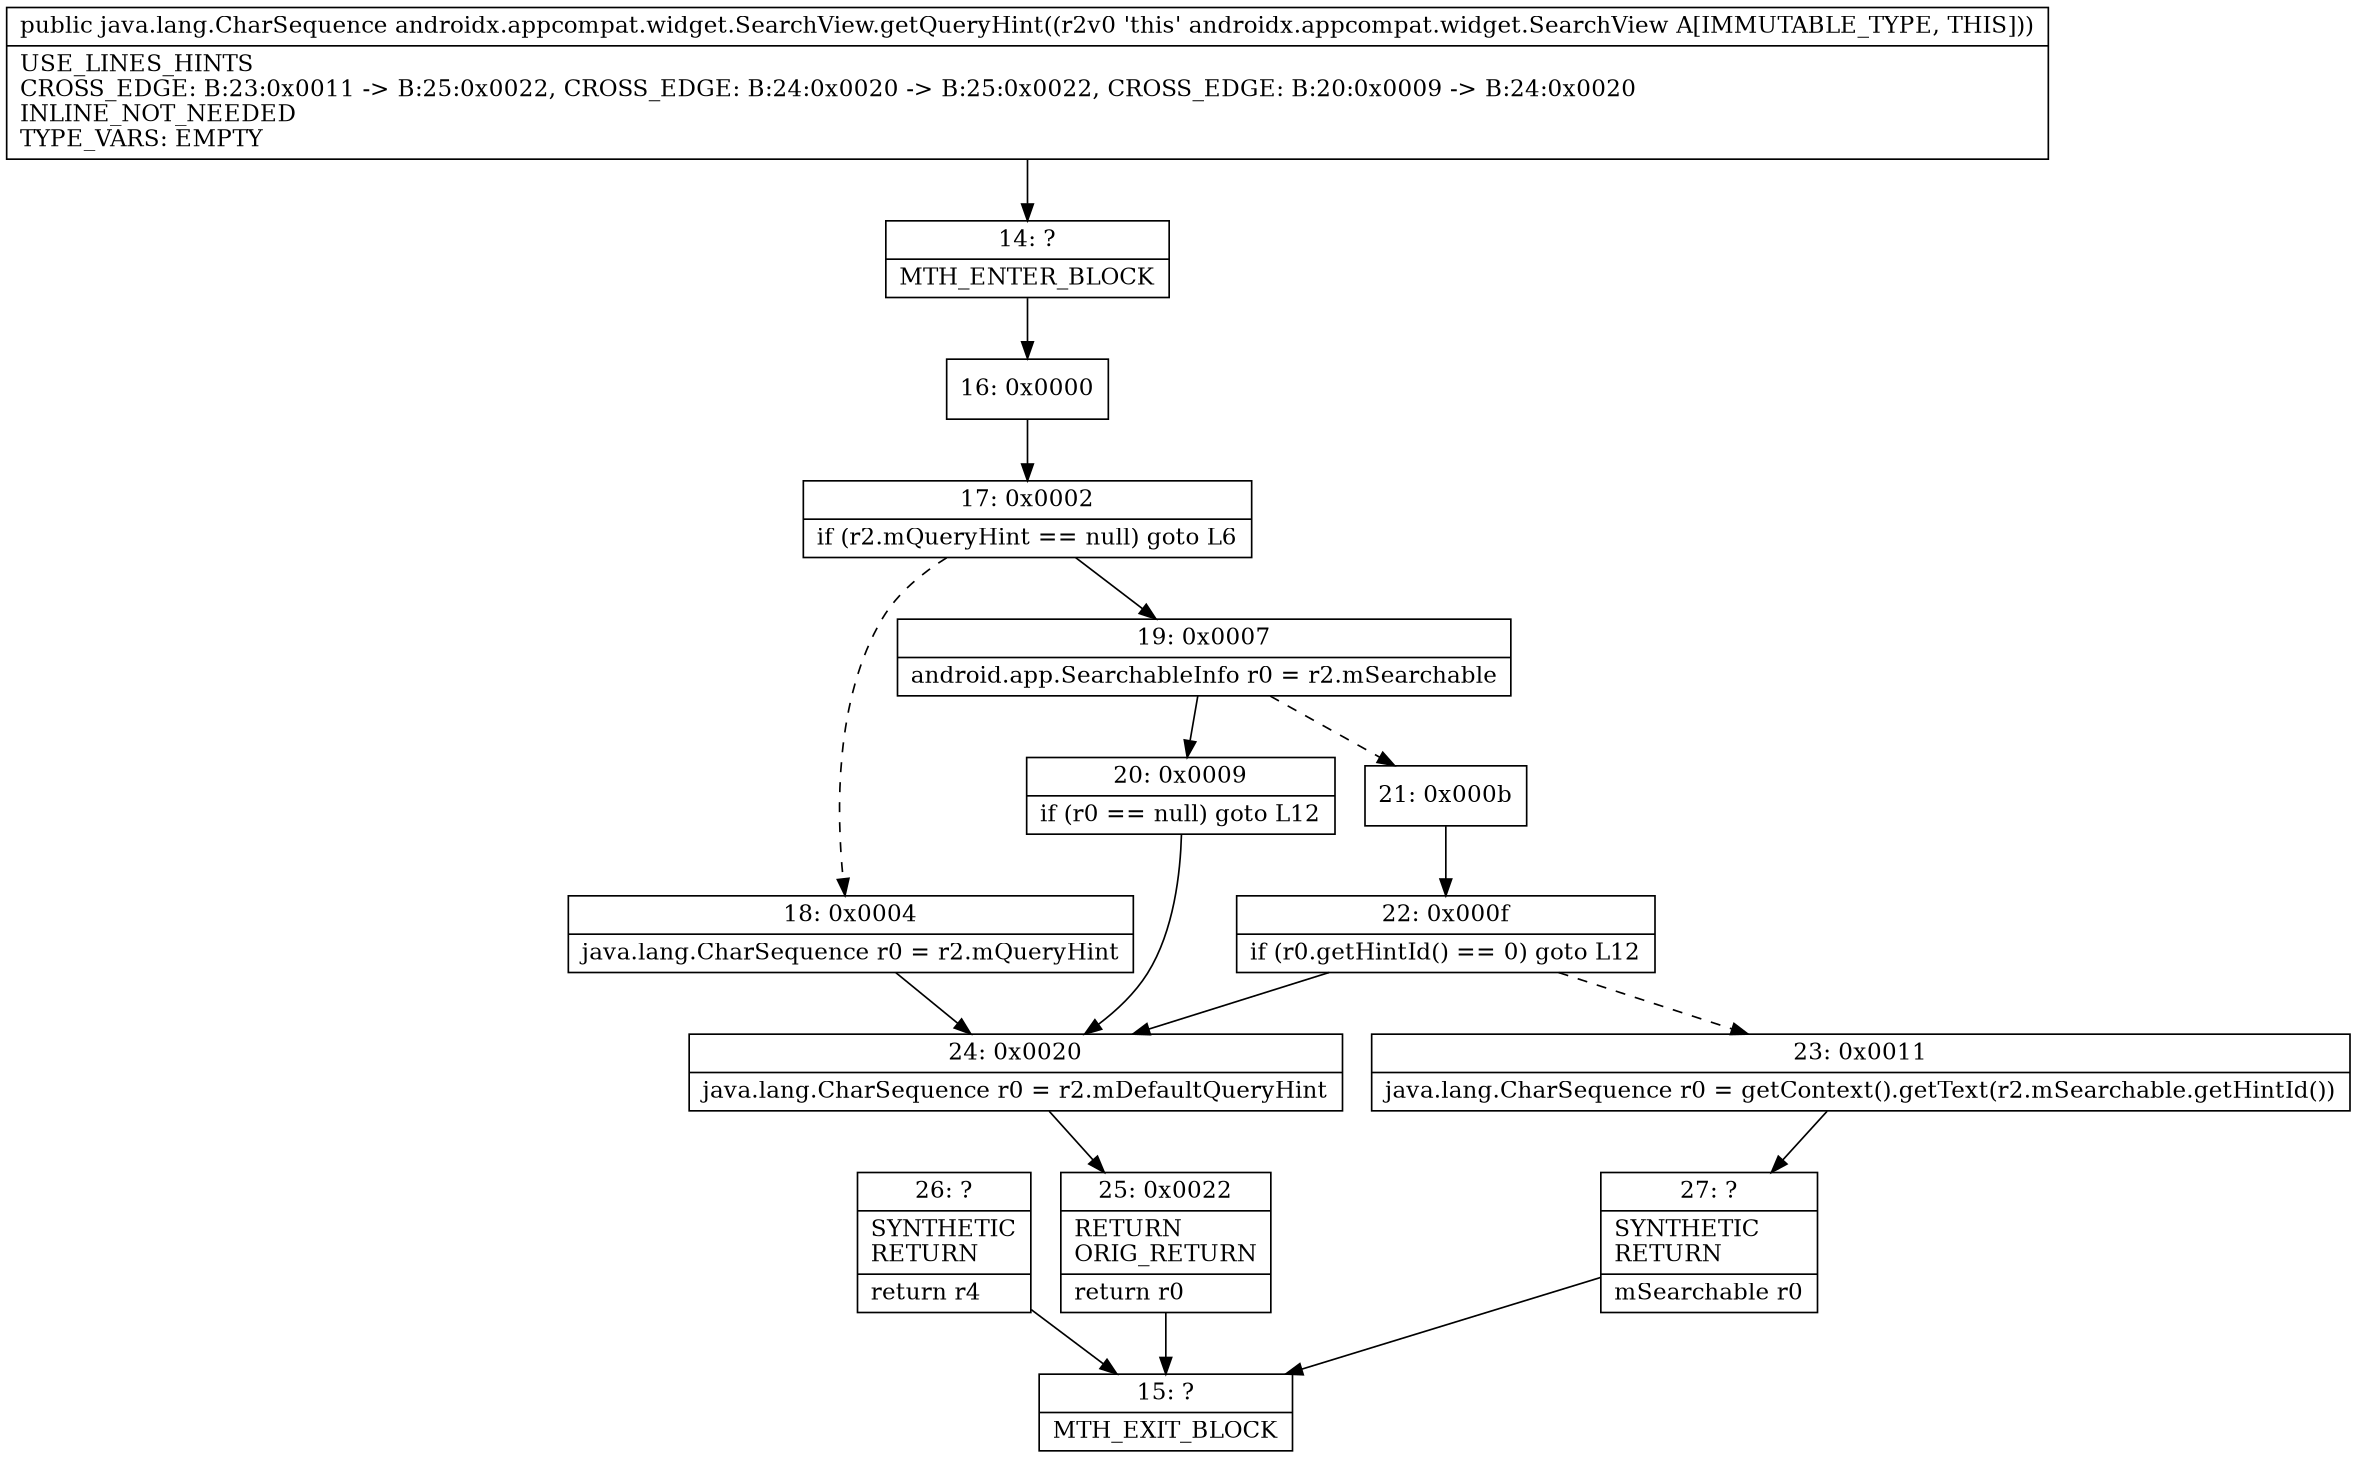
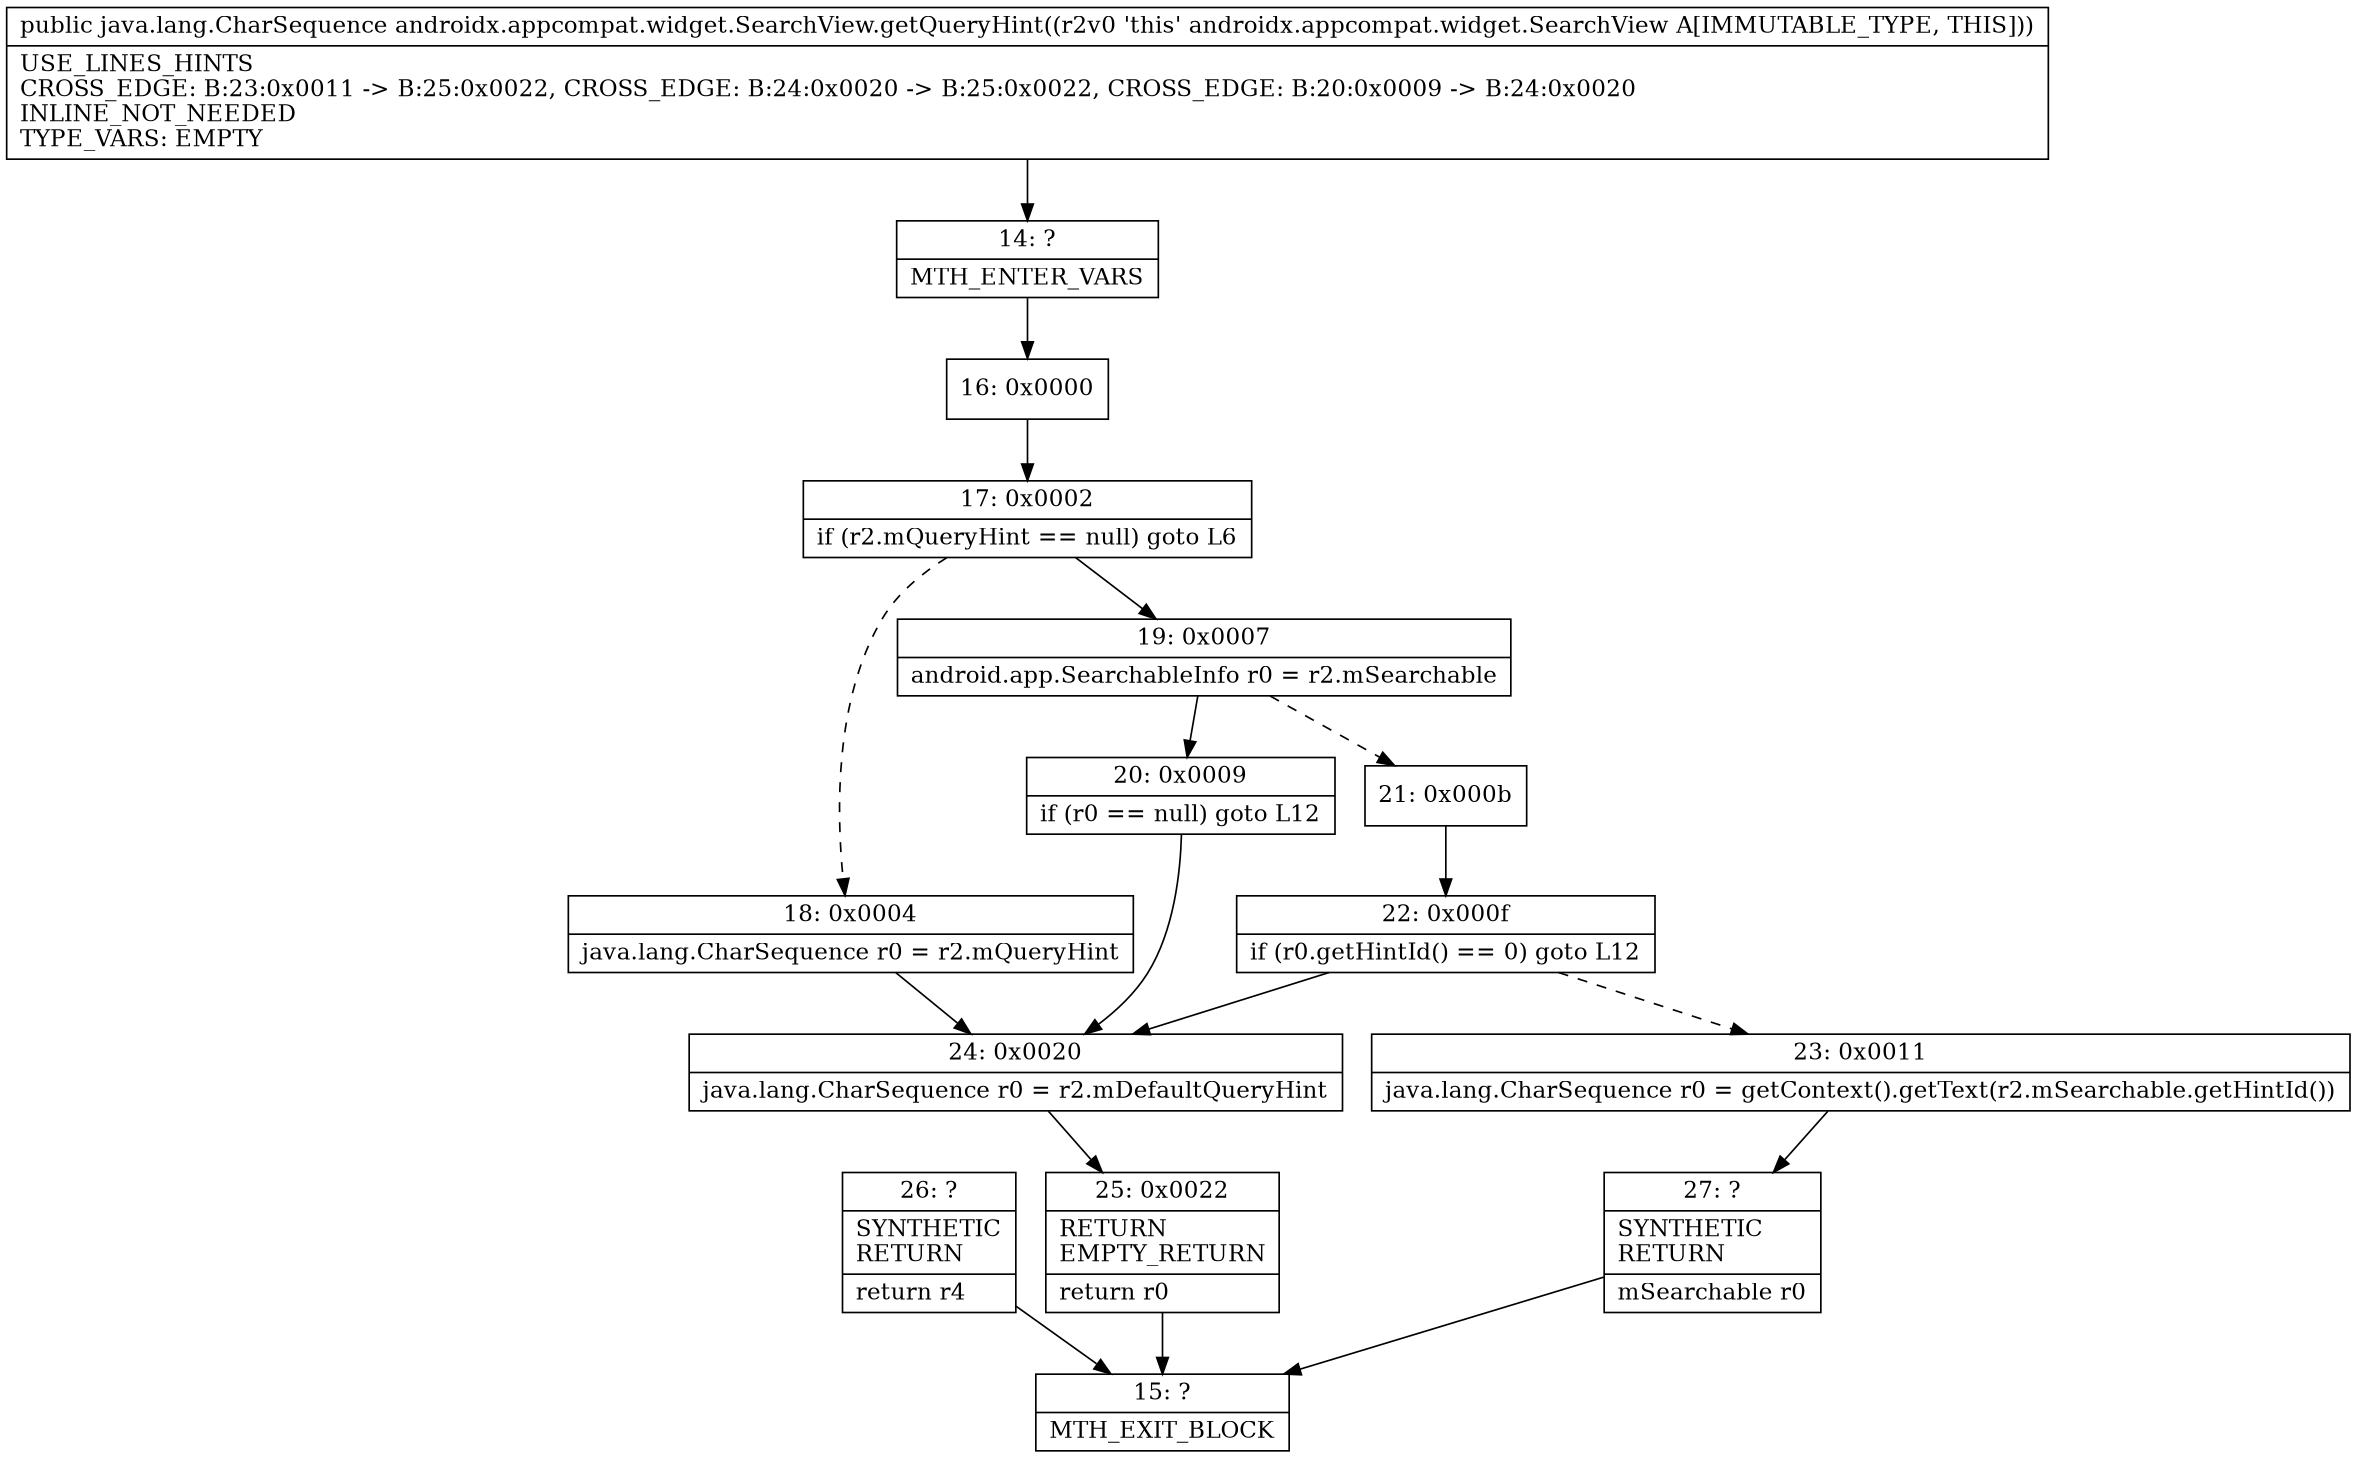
(1028, 278) -> (1028, 278)
(1166, 1254) -> (1162, 1254)
